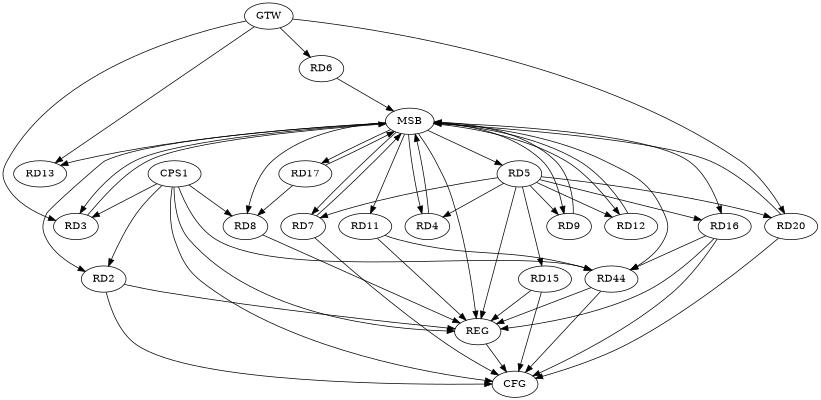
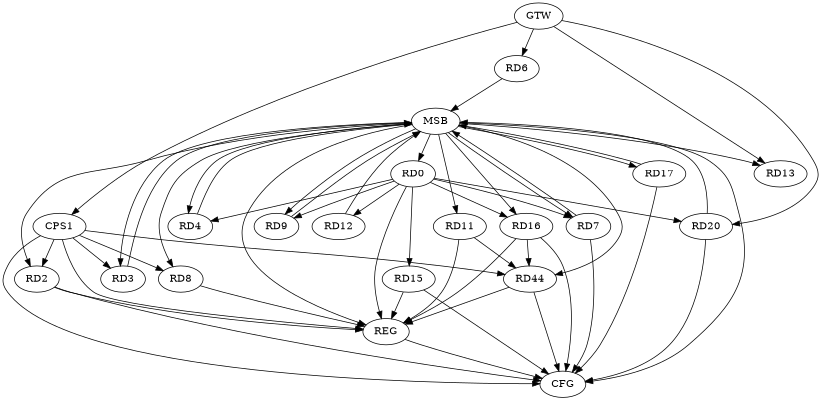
(78, 88) -> (288, 96)
(558, 157) -> (730, 184)
(519, 174) -> (413, 174)
(278, 198) -> (630, 282)
